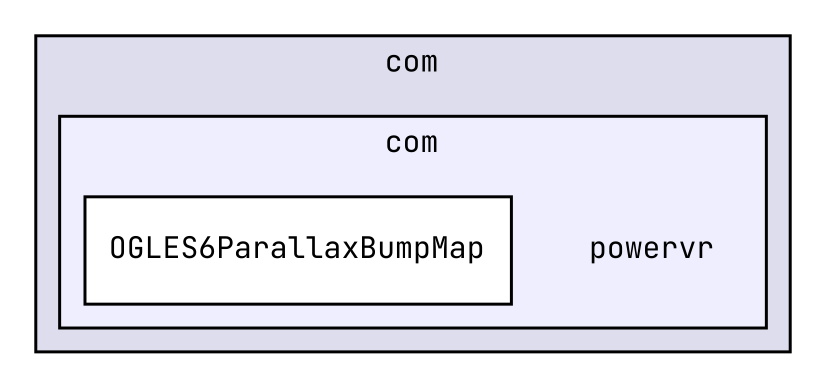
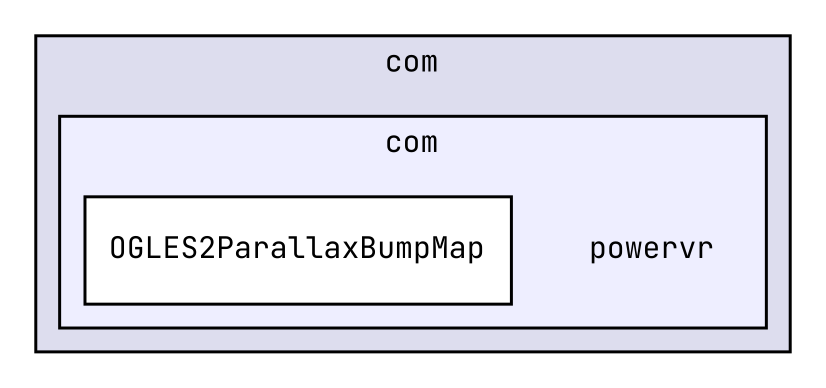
(298, 250) -> (298, 250)
